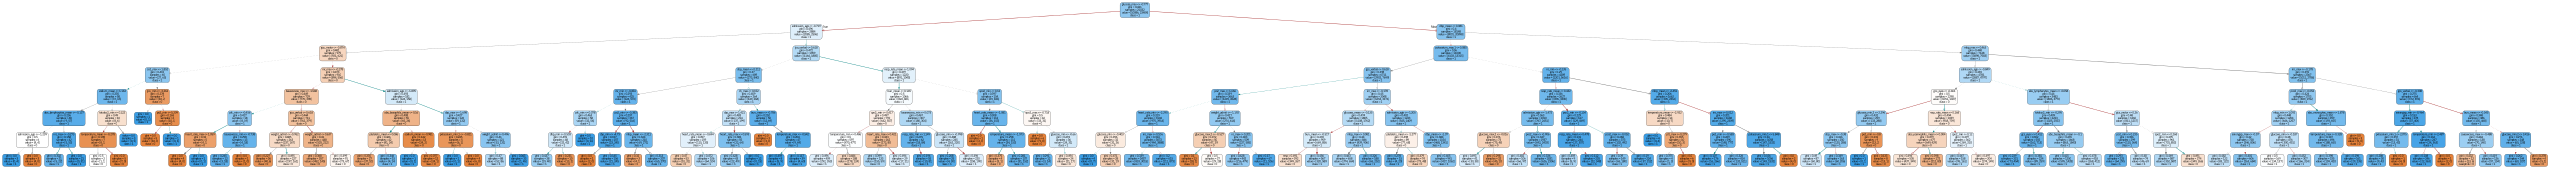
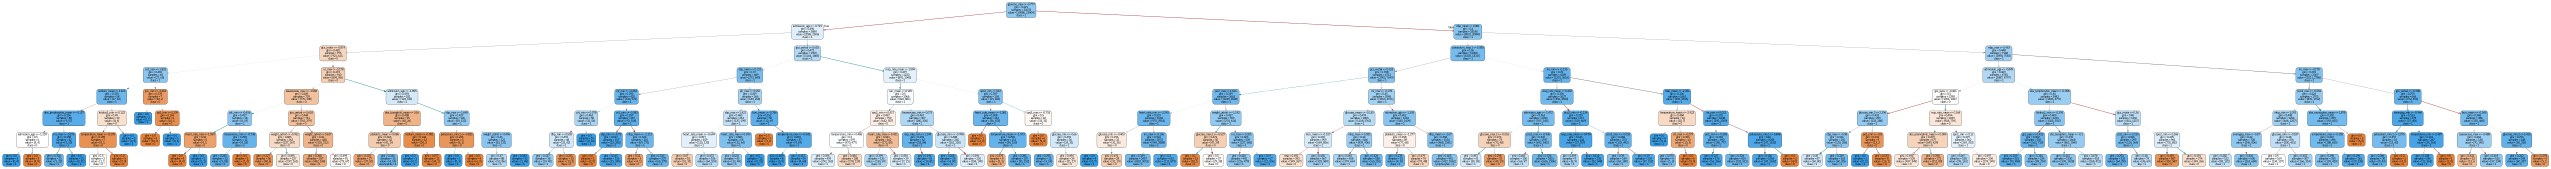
(129, 140) -> (129, 140)
(387, 160) -> (388, 160)
(1443, 160) -> (1445, 160)
(2140, 160) -> (2141, 160)
(2166, 160) -> (2167, 160)
(2466, 160) -> (2467, 160)
